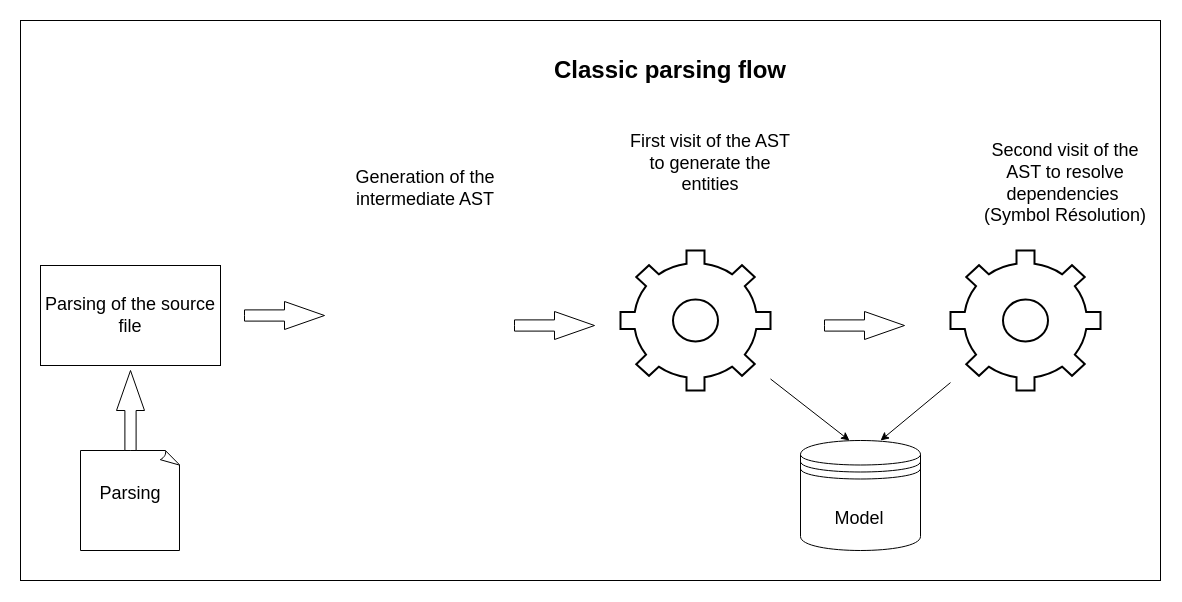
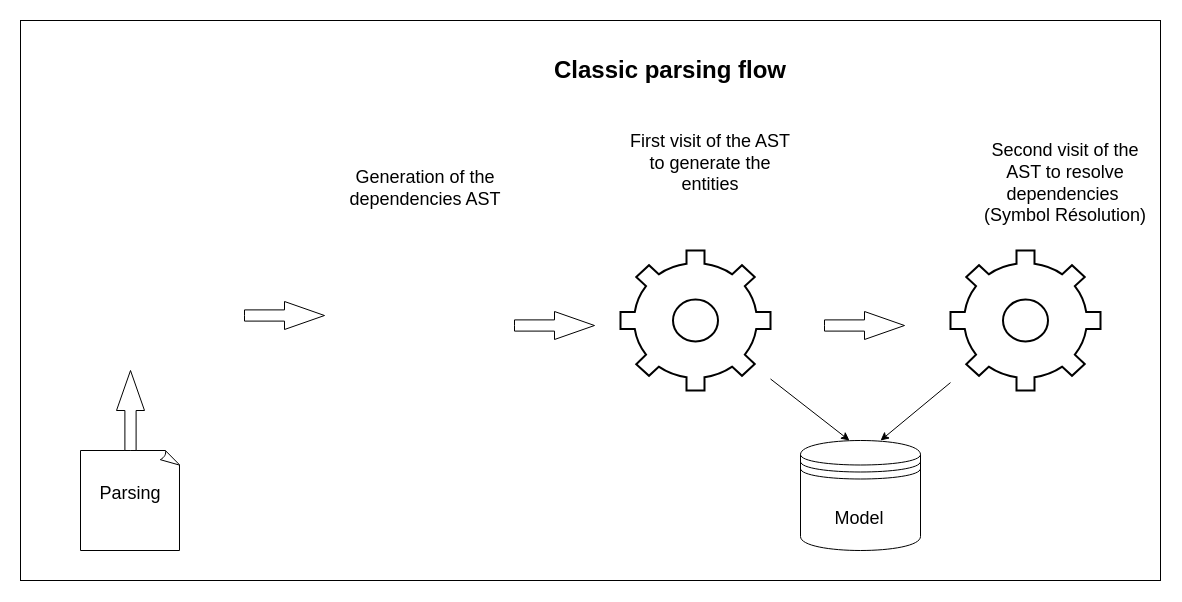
(426, 189) -> (426, 189)
(131, 316) -> none
